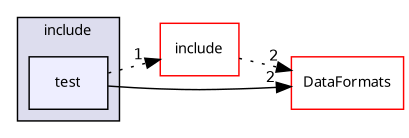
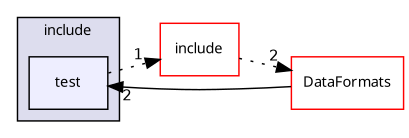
(192, 90) -> (207, 90)
